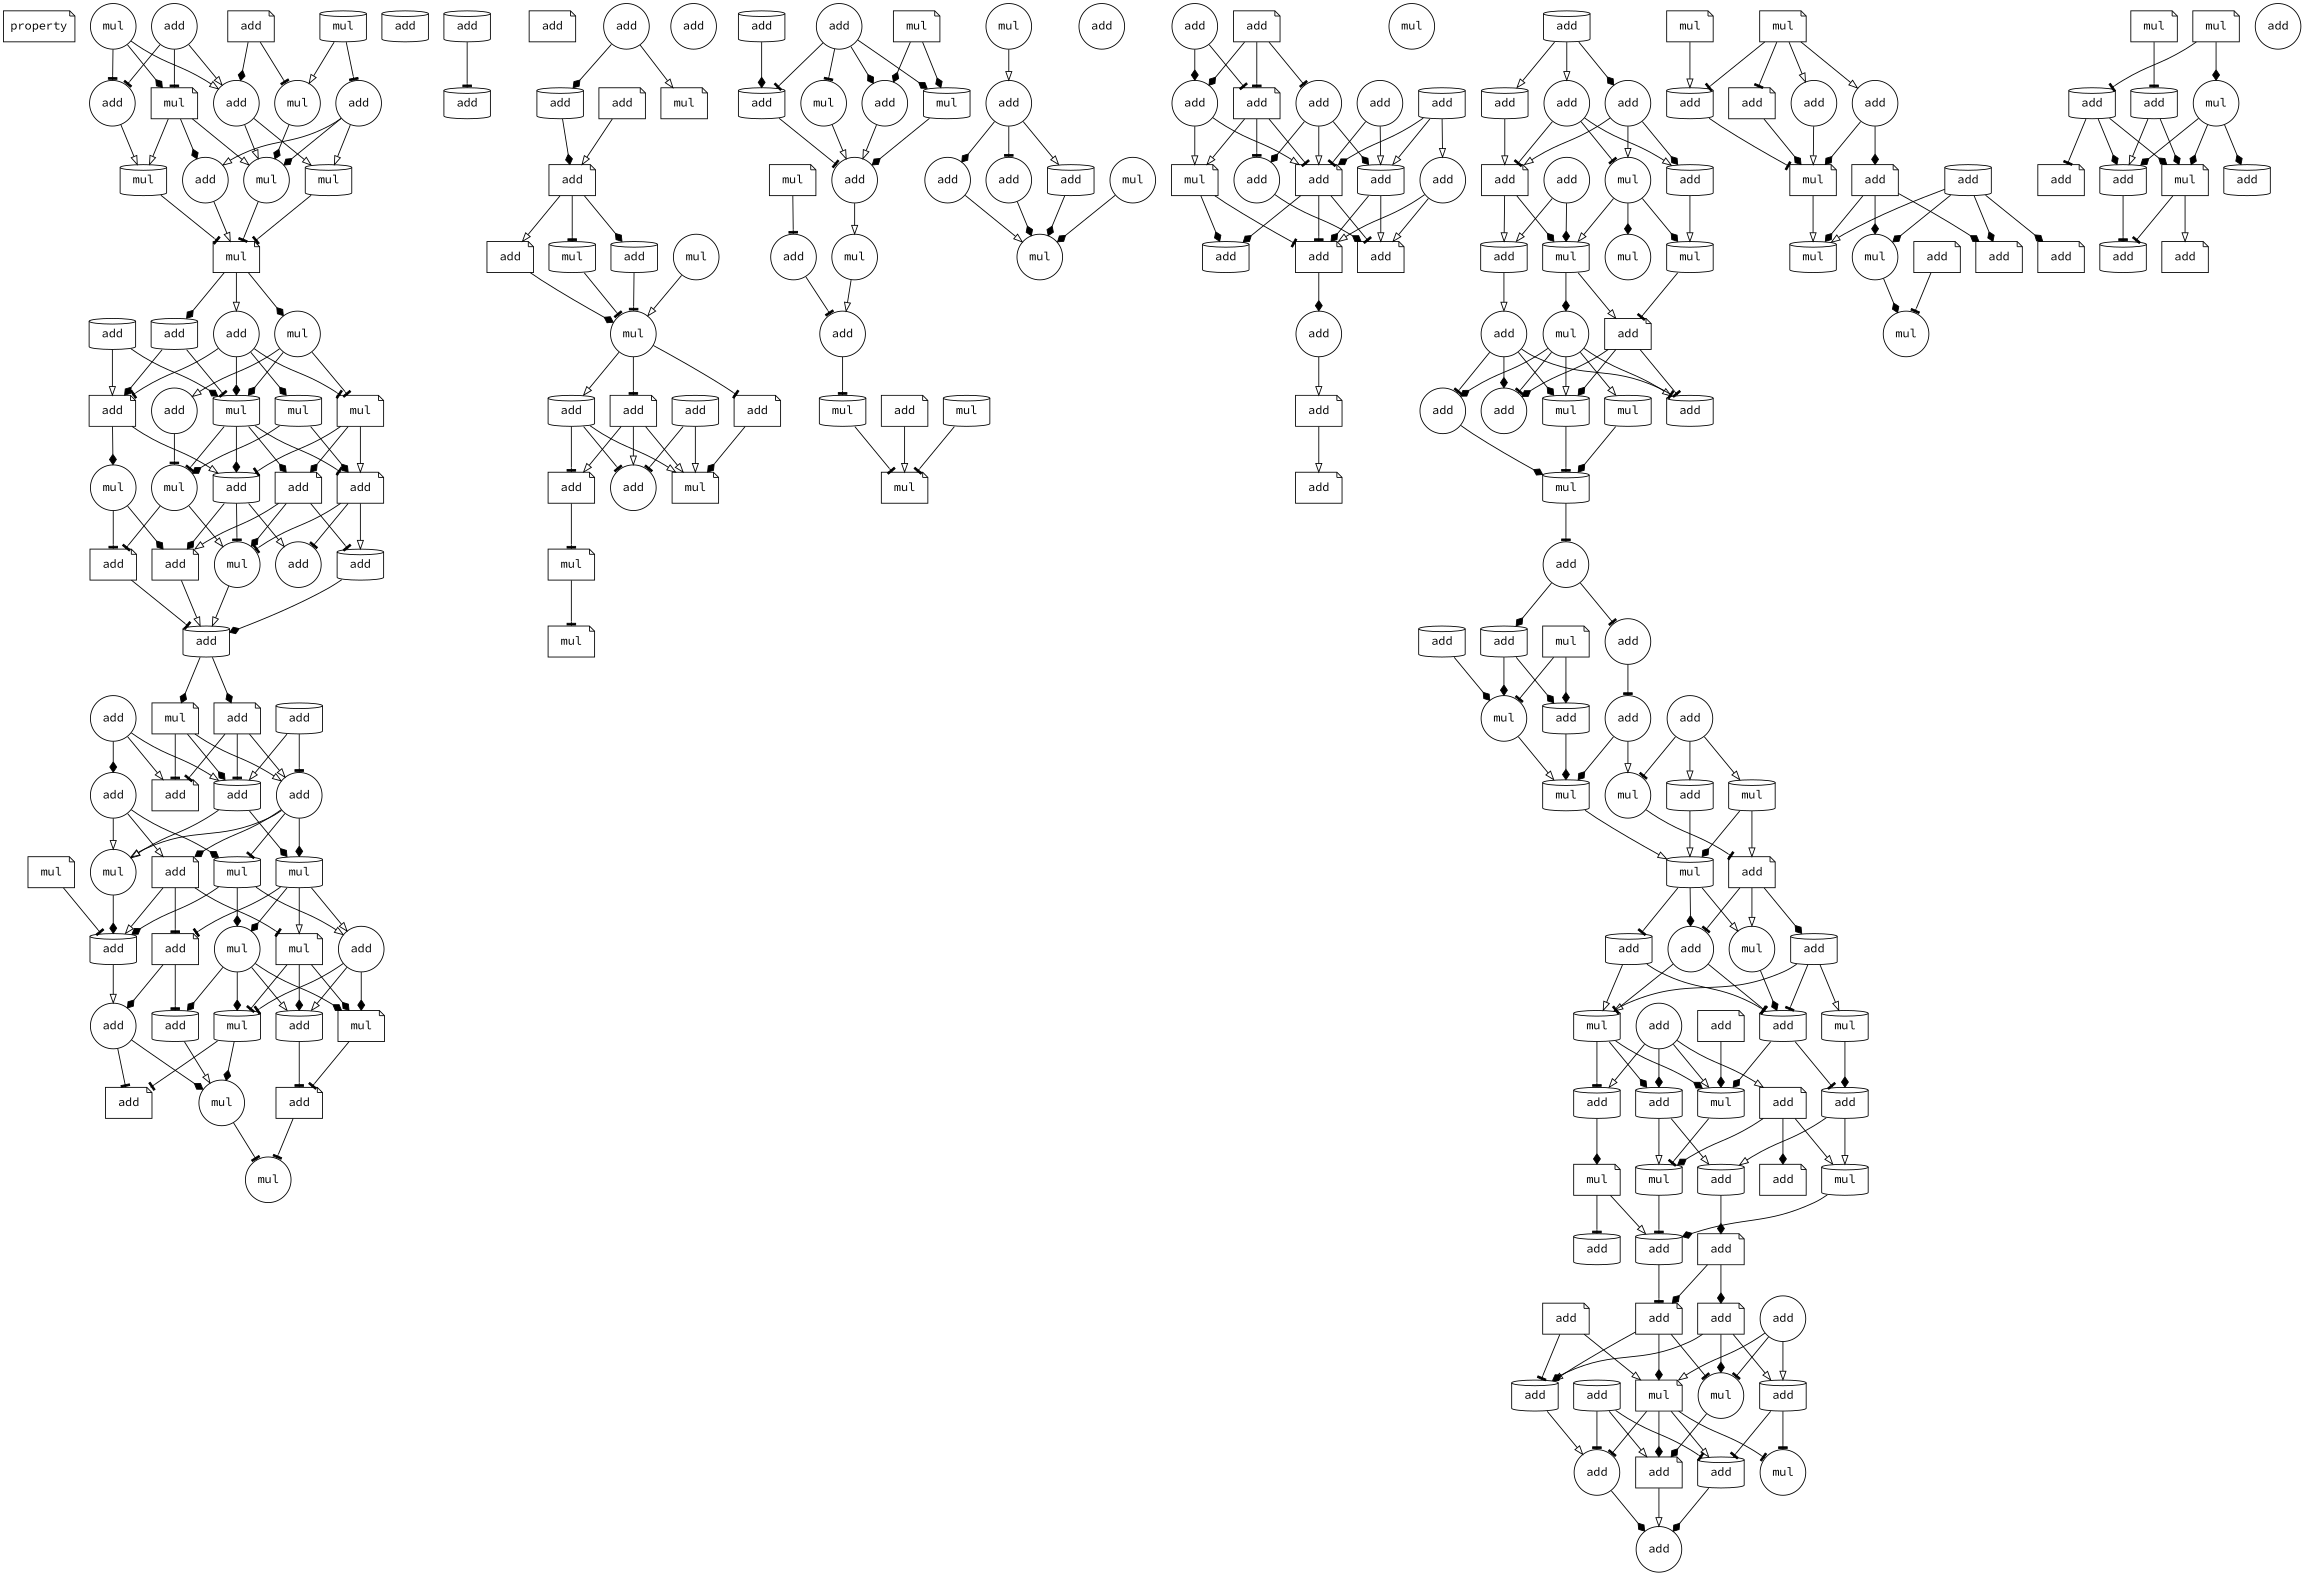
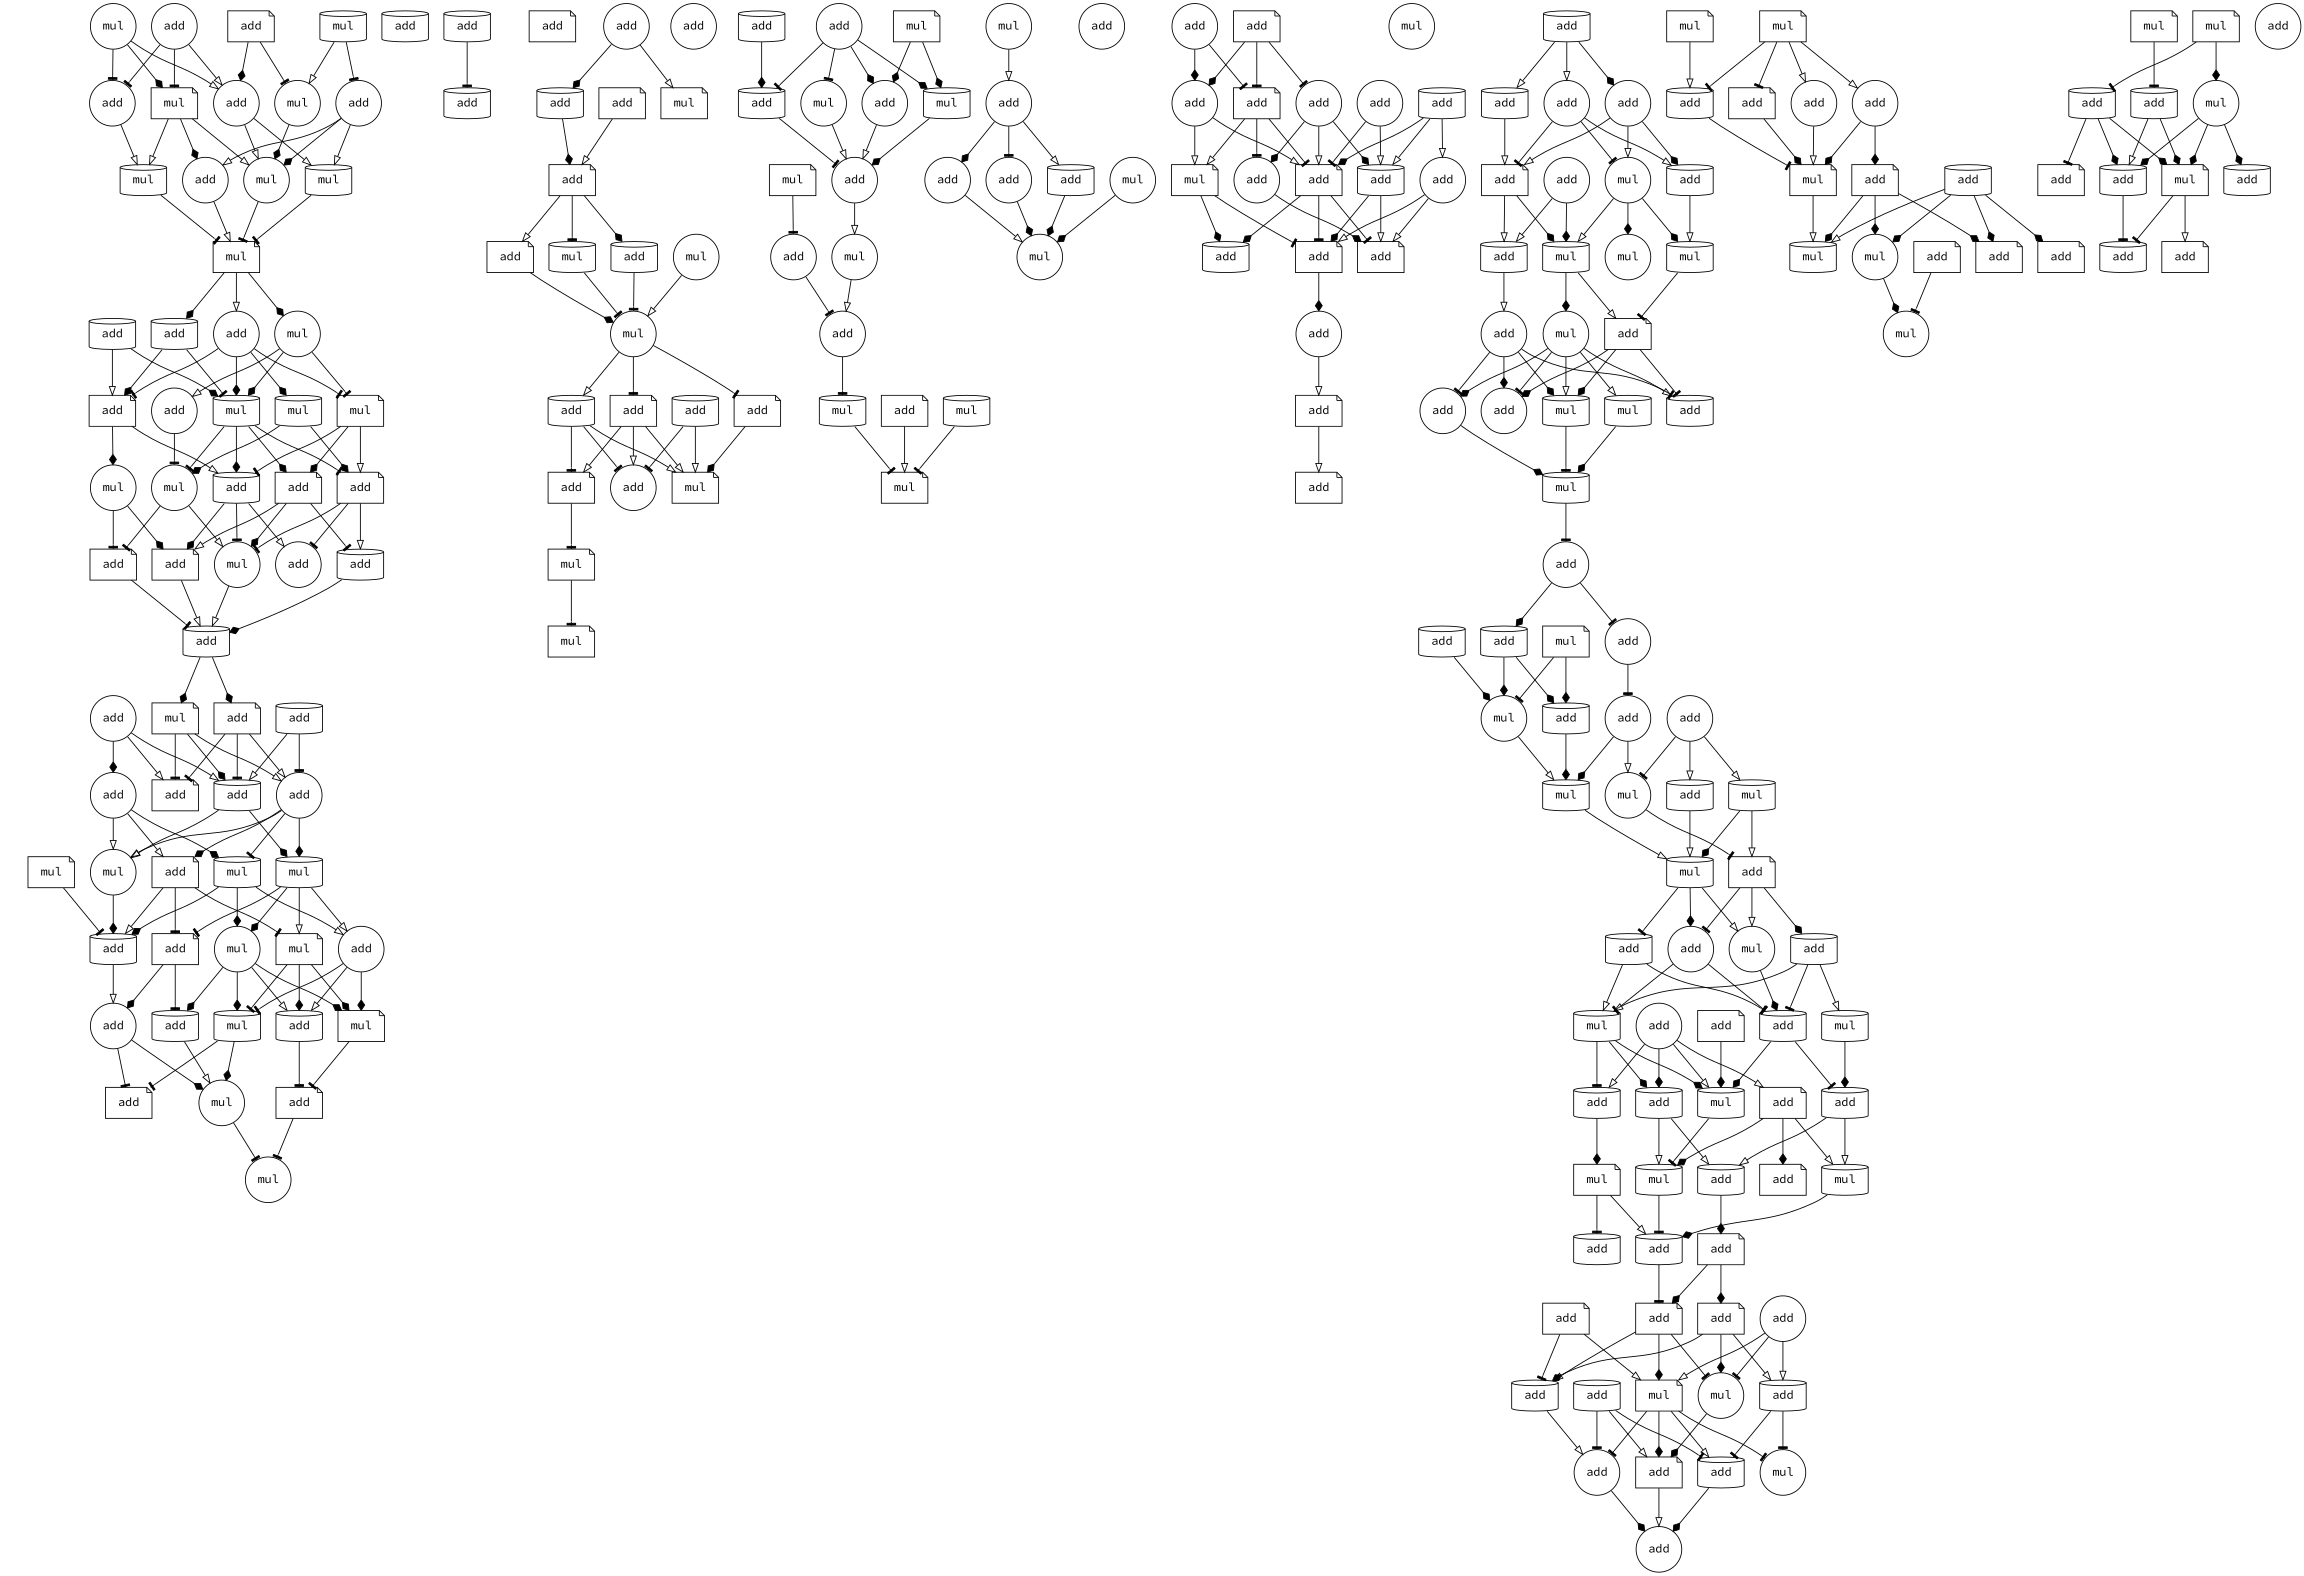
(39, 26) -> none
